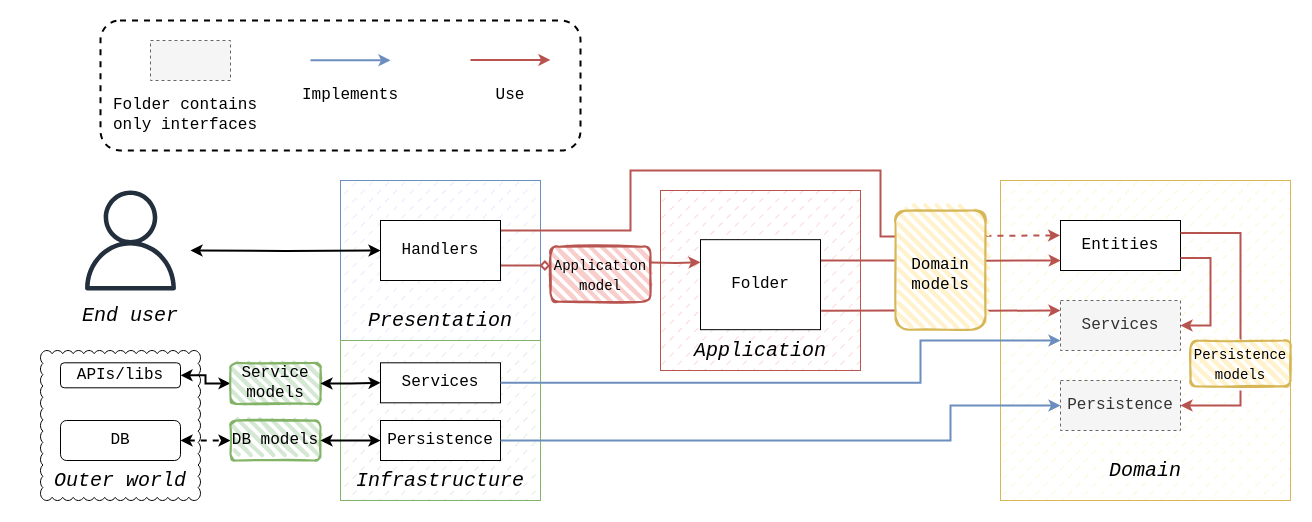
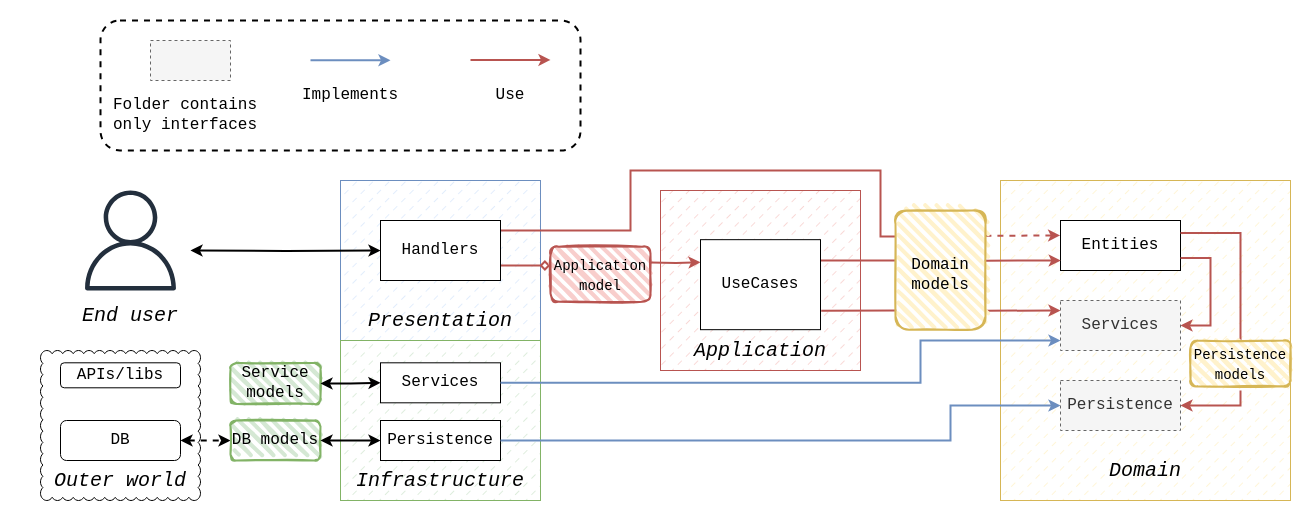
(761, 285) -> (761, 285)
(206, 379) -> none
